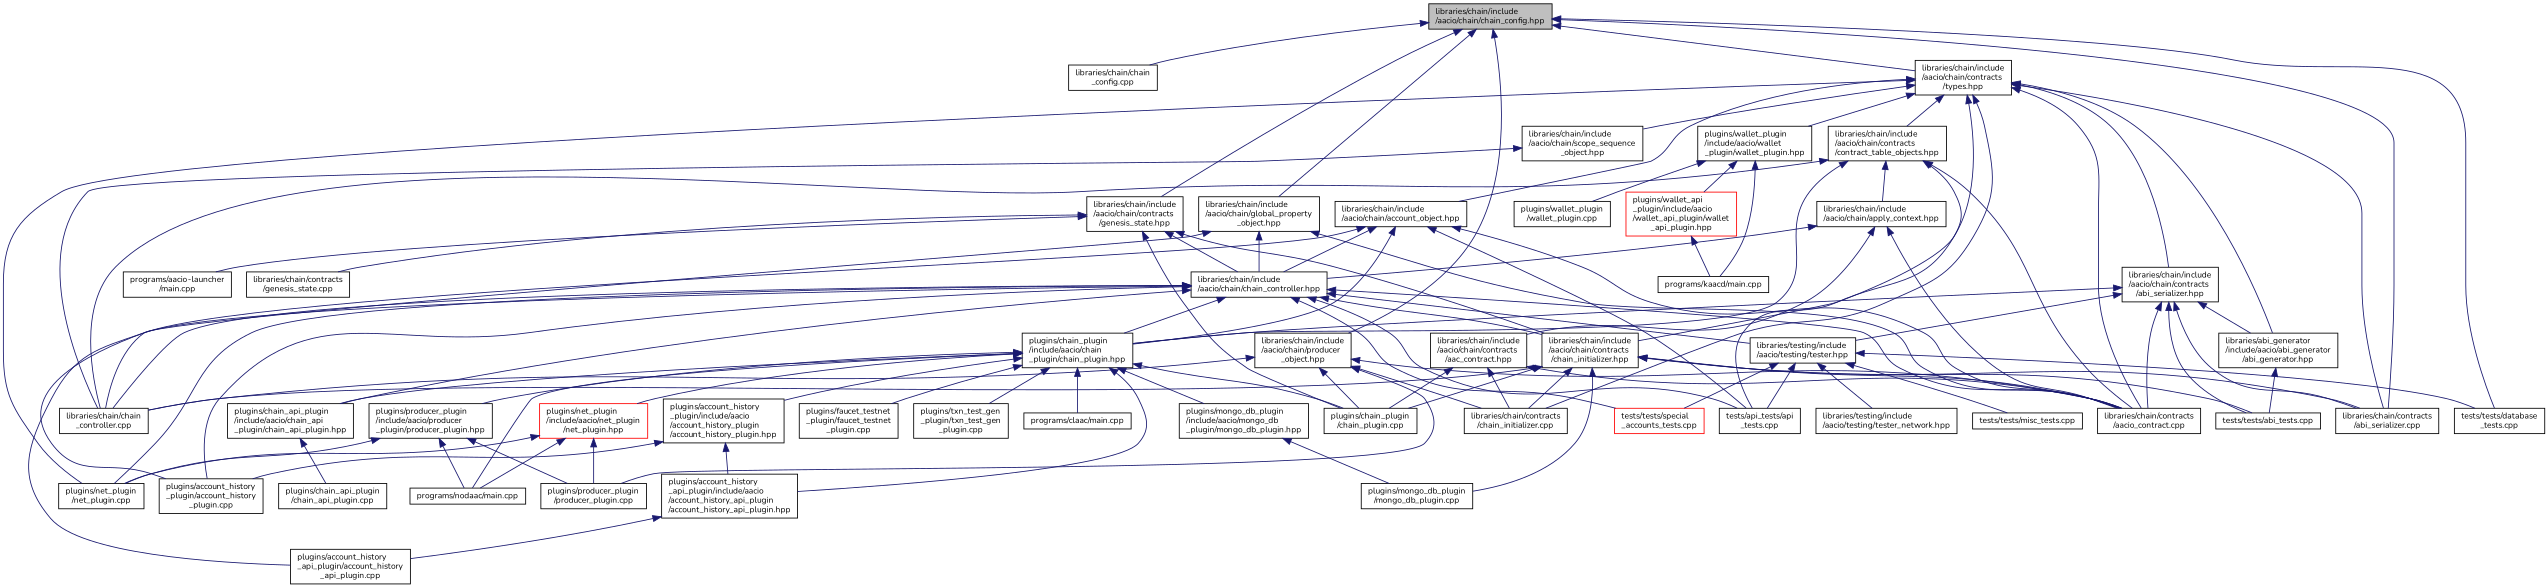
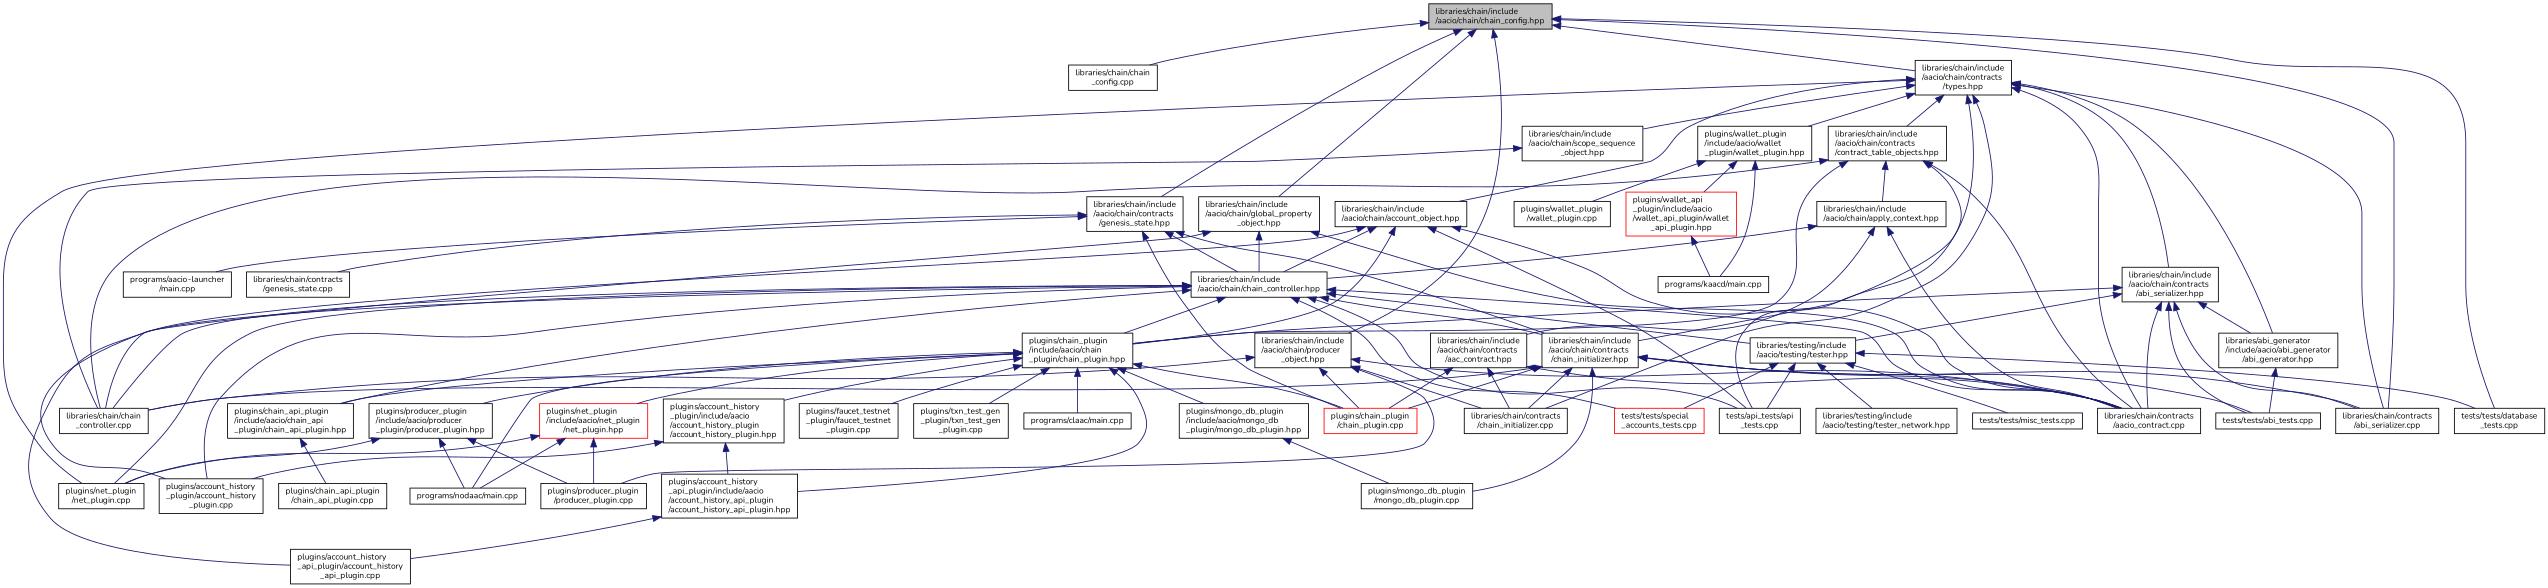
(1371, 421) -> (1371, 421)
